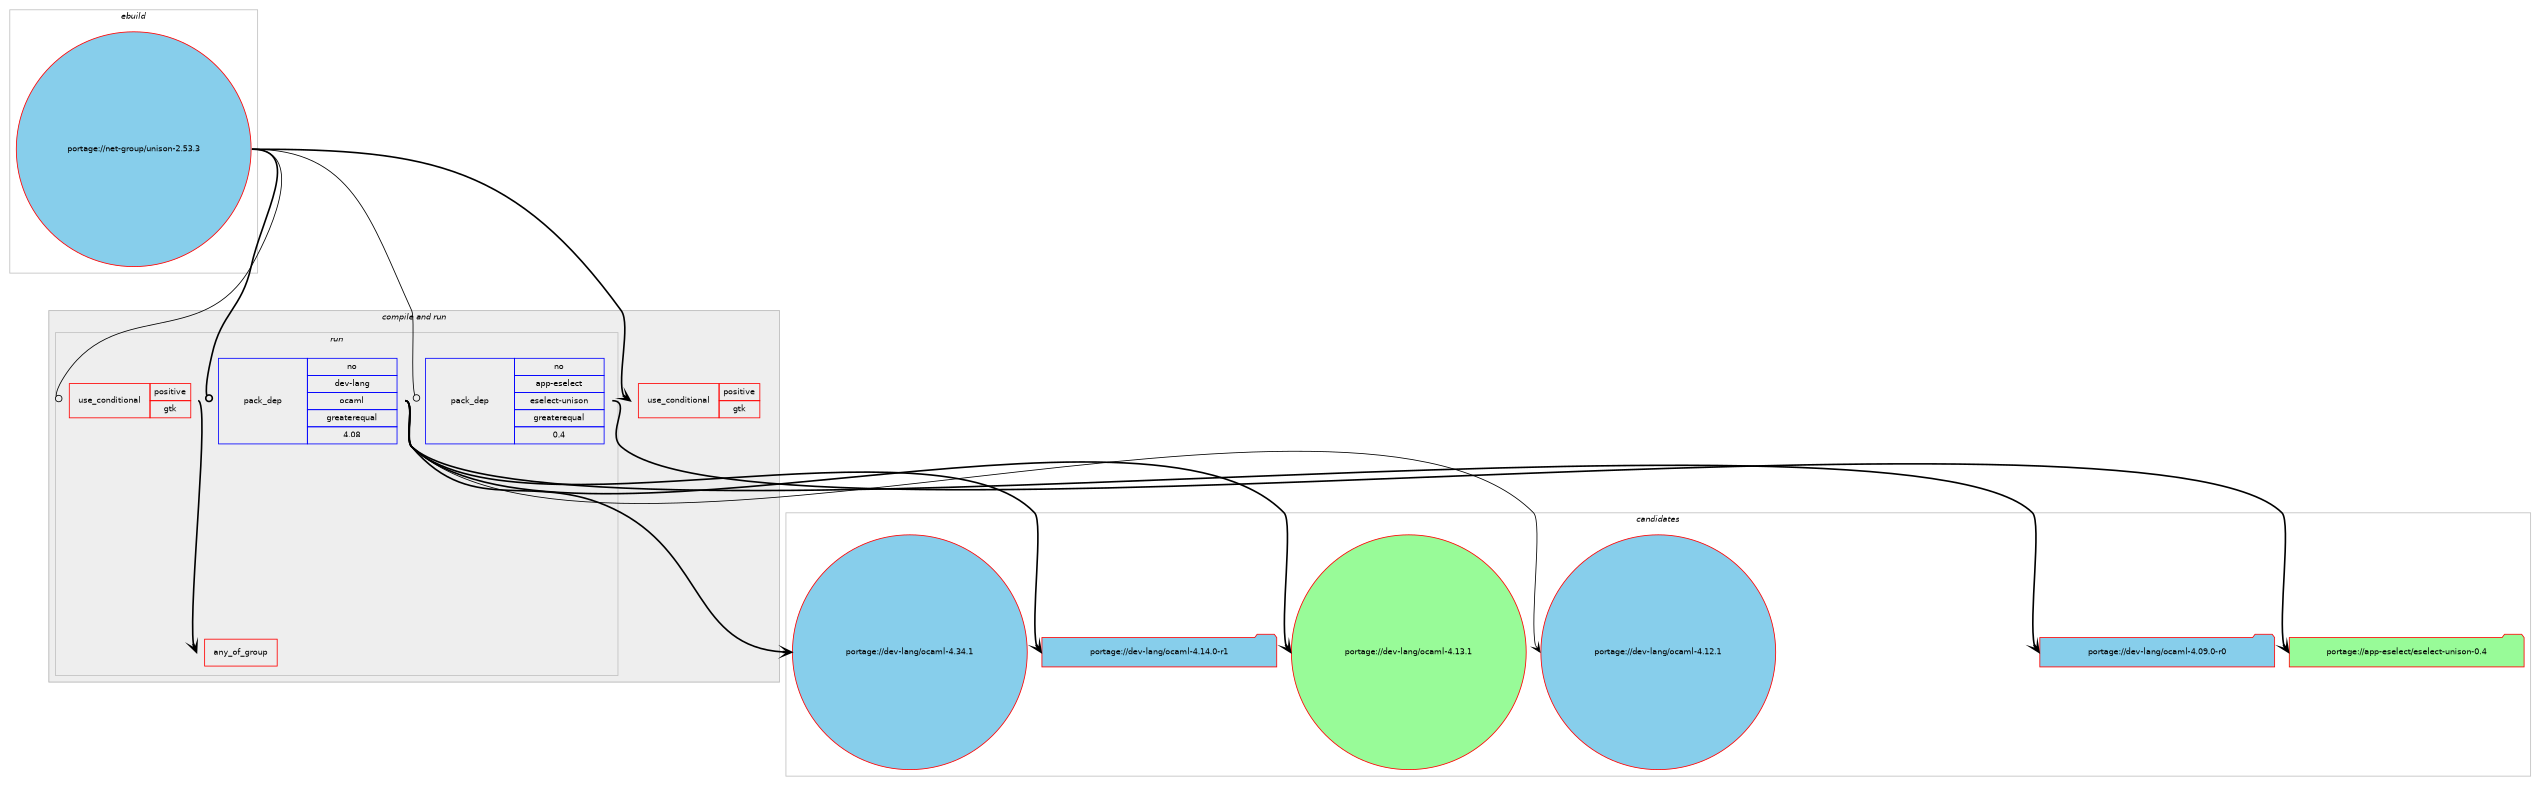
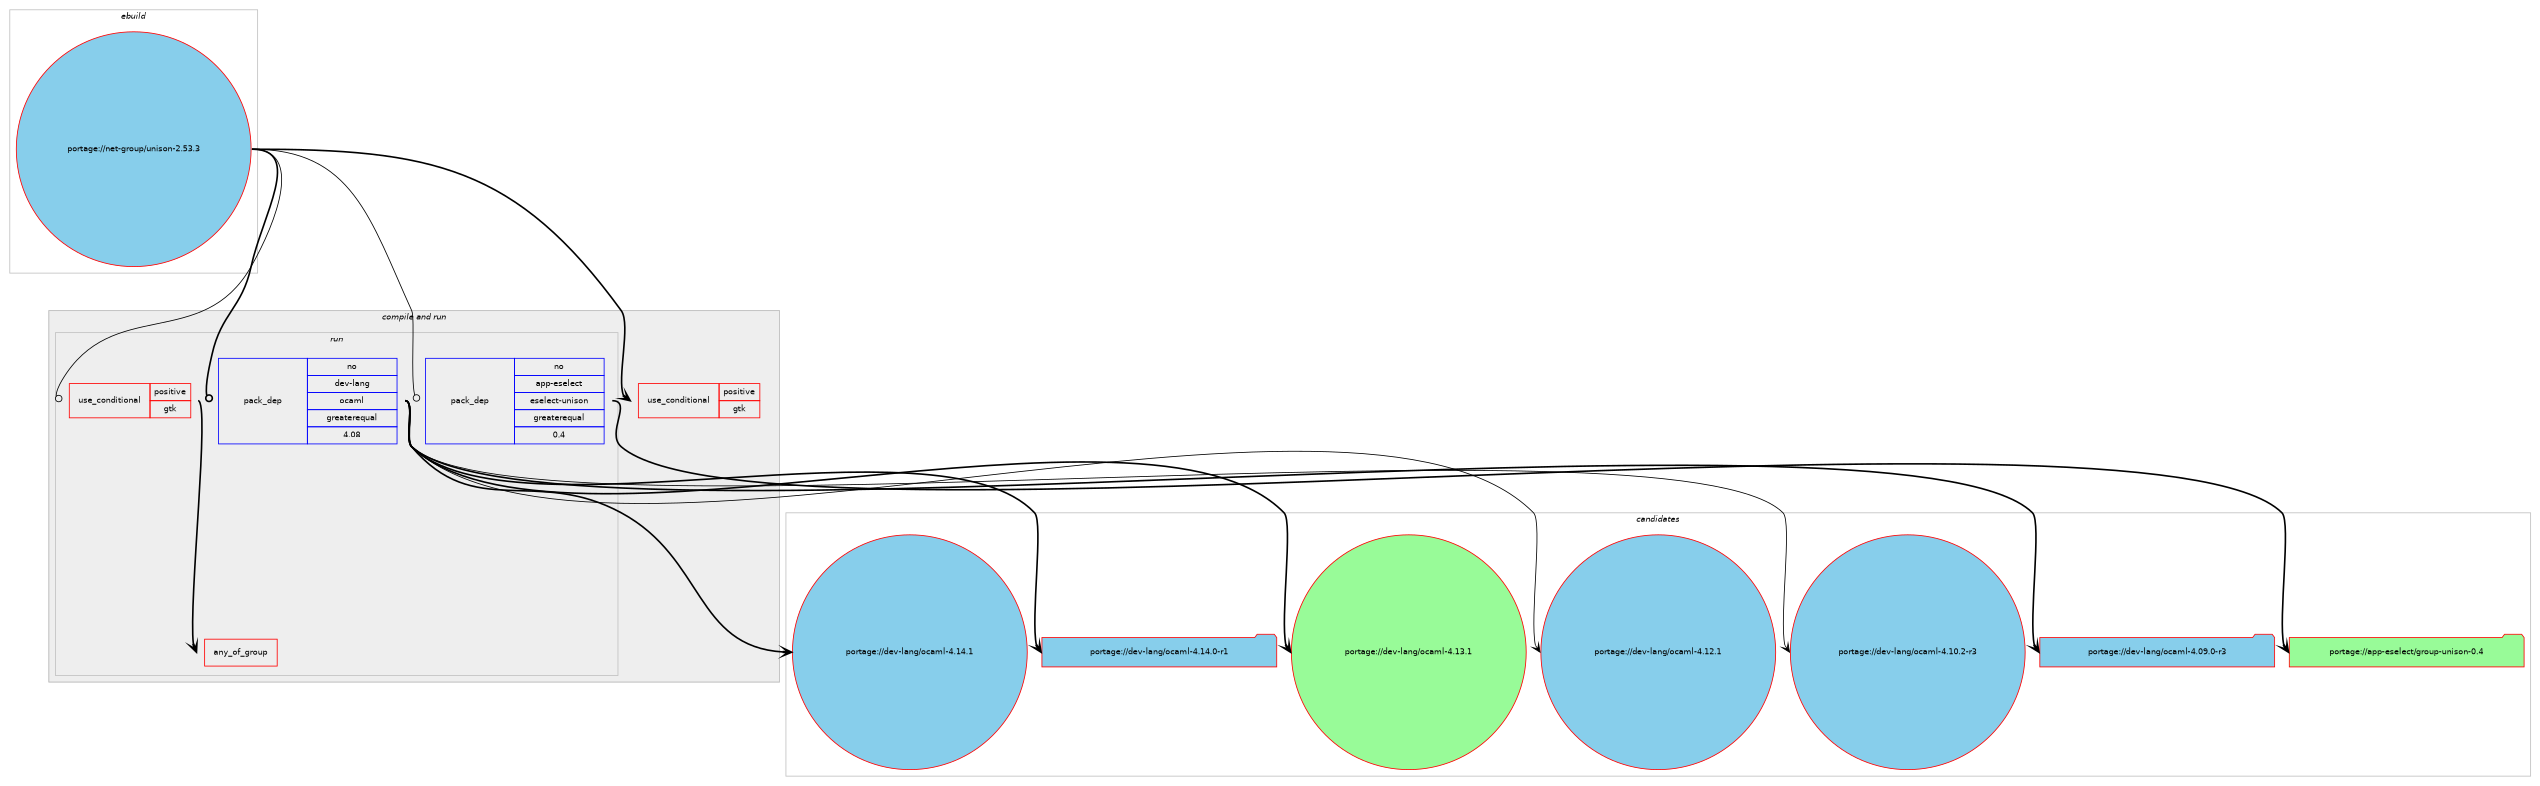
(910, 652) -> (910, 652)
none -> (1908, 652)
(2157, 652) -> (2157, 652)
(2407, 652) -> (2407, 652)
